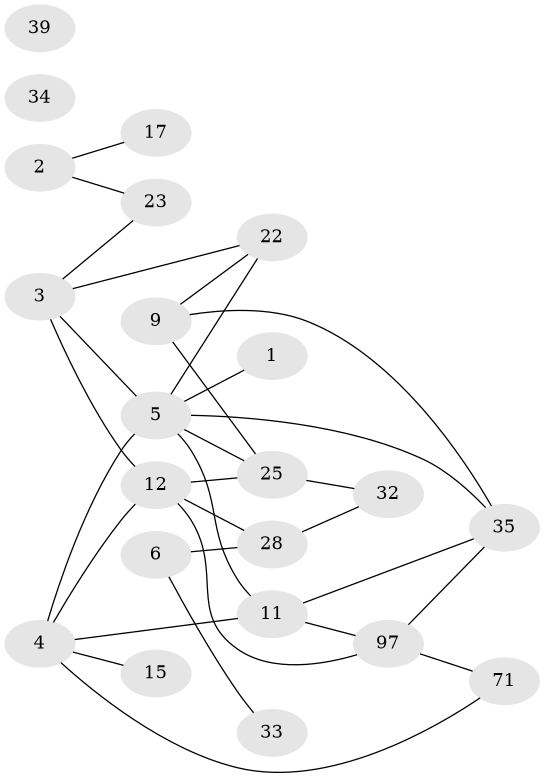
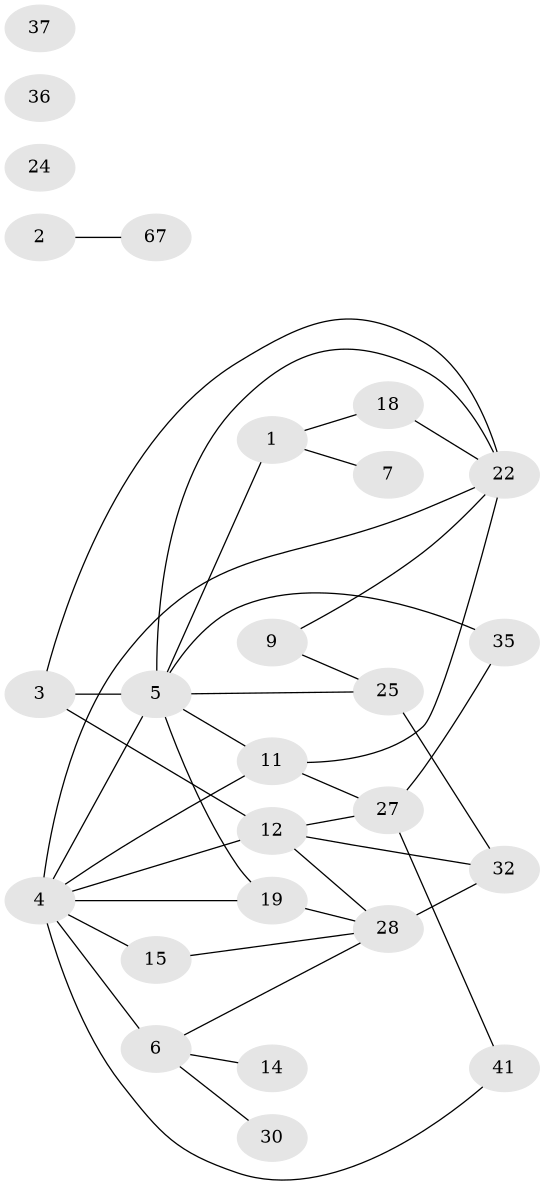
(40, 28) -> (40, 98)
none -> (40, 28)
(40, 98) -> (40, 168)
(156, 133) -> (156, 237)
(156, 203) -> none
(370, 358) -> none
none -> (388, 405)
none -> (388, 475)
(214, 480) -> (388, 851)
(388, 571) -> (447, 673)
none -> (180, 600)
(388, 644) -> (388, 810)
(504, 681) -> (504, 1068)
(272, 733) -> (272, 1138)
none -> (272, 901)
none -> (272, 945)
none -> (98, 975)
none -> (272, 1068)
